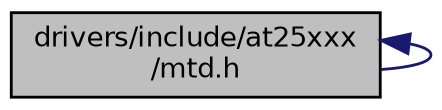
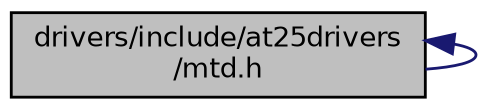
(196, 55) -> (218, 55)
